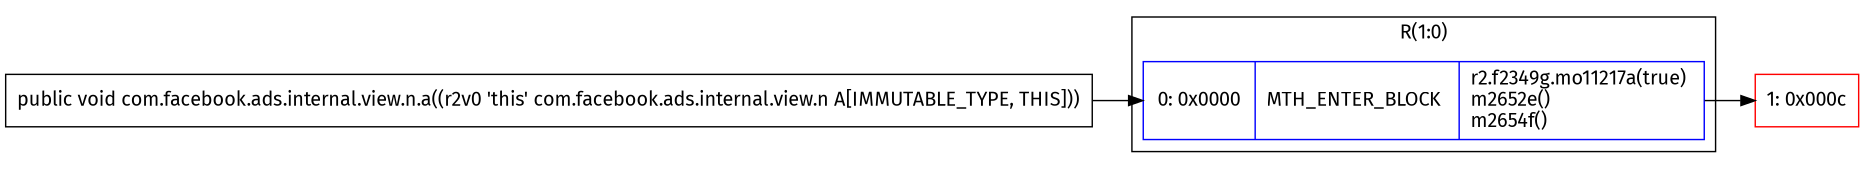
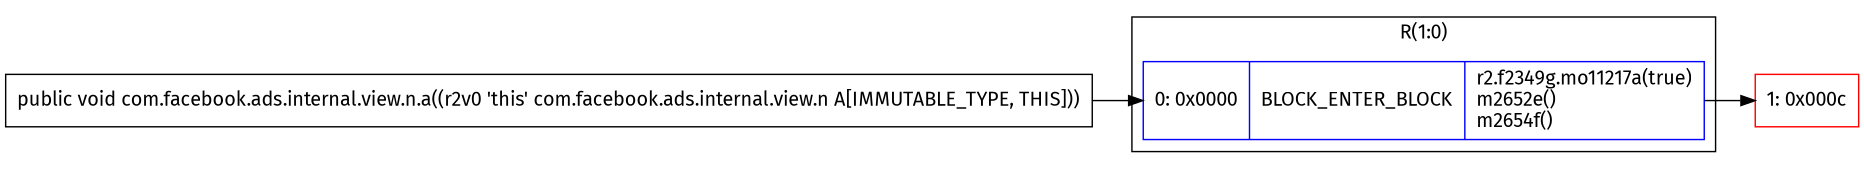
(1354, 100) -> (1357, 100)
